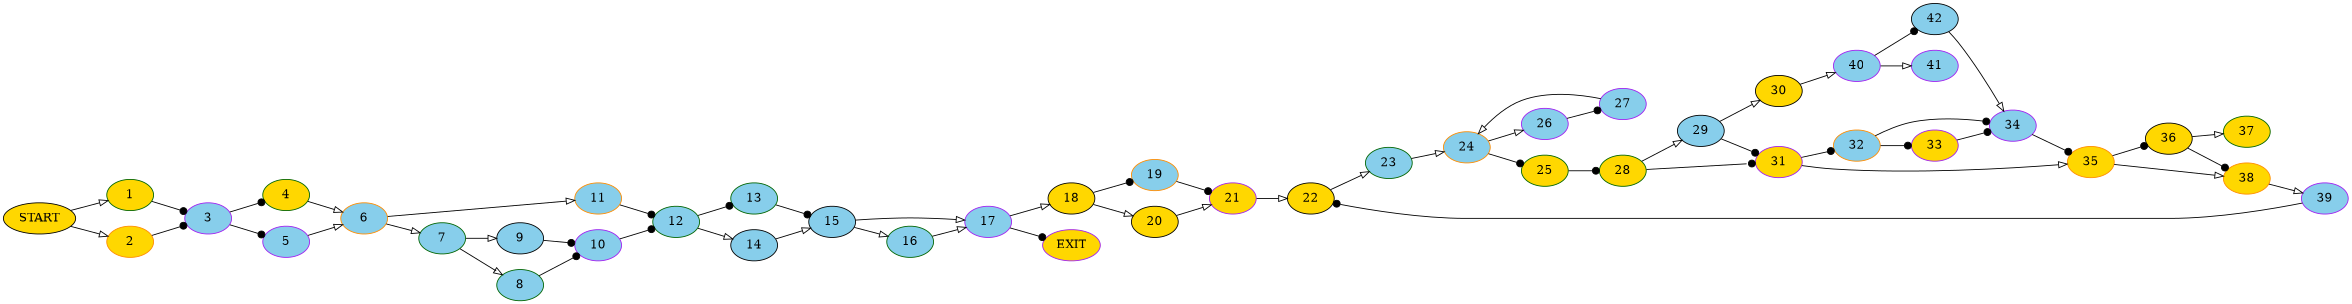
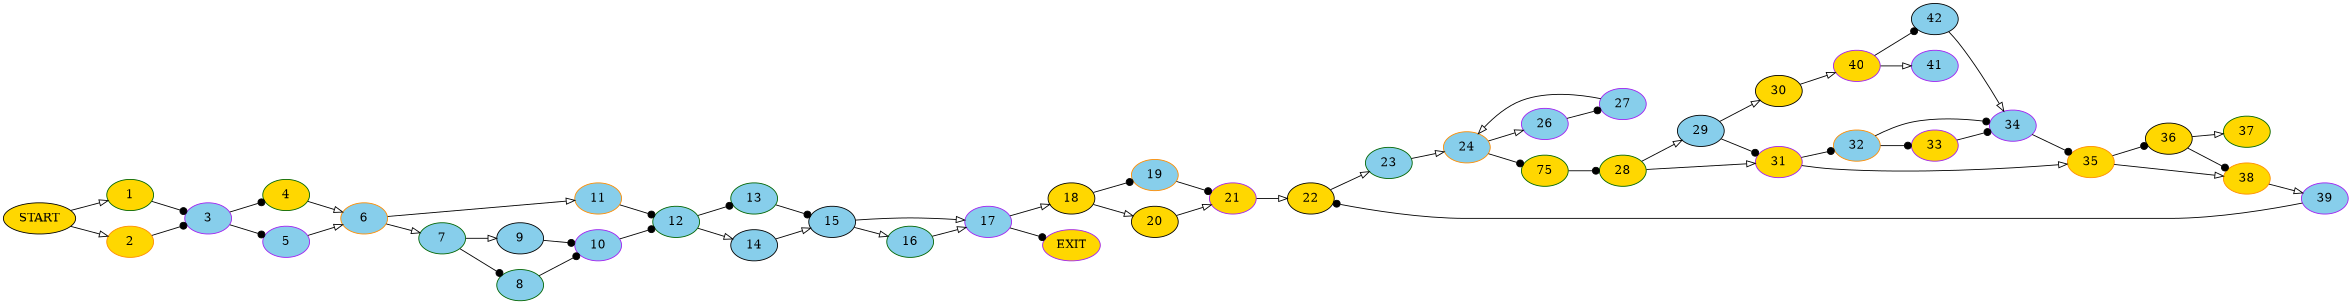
(1857, 66) -> (1857, 66)
(1697, 167) -> (1697, 167)
(1545, 171) -> (1545, 171)
(478, 260) -> (478, 260)
